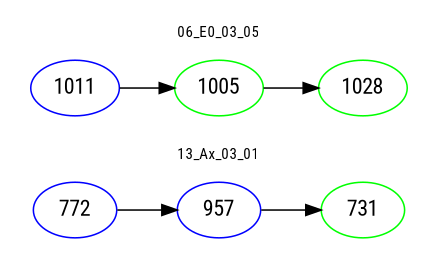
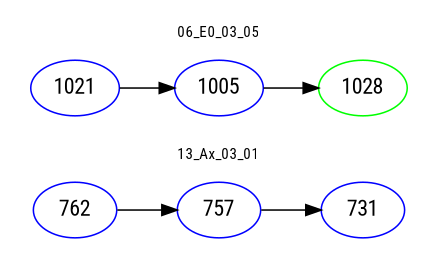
(75, 88) -> (75, 88)
(219, 88) -> (219, 88)
(75, 210) -> (75, 210)
(219, 210) -> (219, 210)
(363, 210) -> (363, 210)
